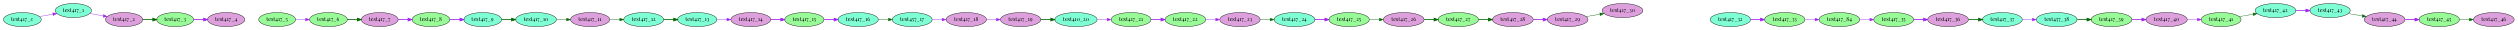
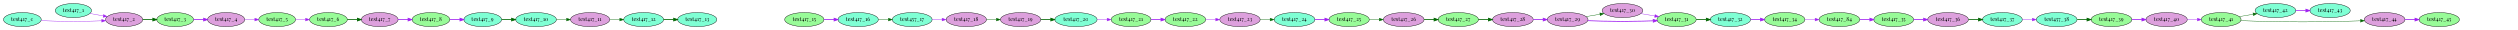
(46, 15) -> (71, 21)
(2355, 15) -> (2301, 22)
none -> (250, 20)
(751, 20) -> none
(991, 20) -> (991, 20)
(1076, 20) -> (1076, 20)
none -> (1677, 20)
(1785, 20) -> (1785, 20)
(1865, 20) -> (1865, 20)
(2494, 20) -> none
